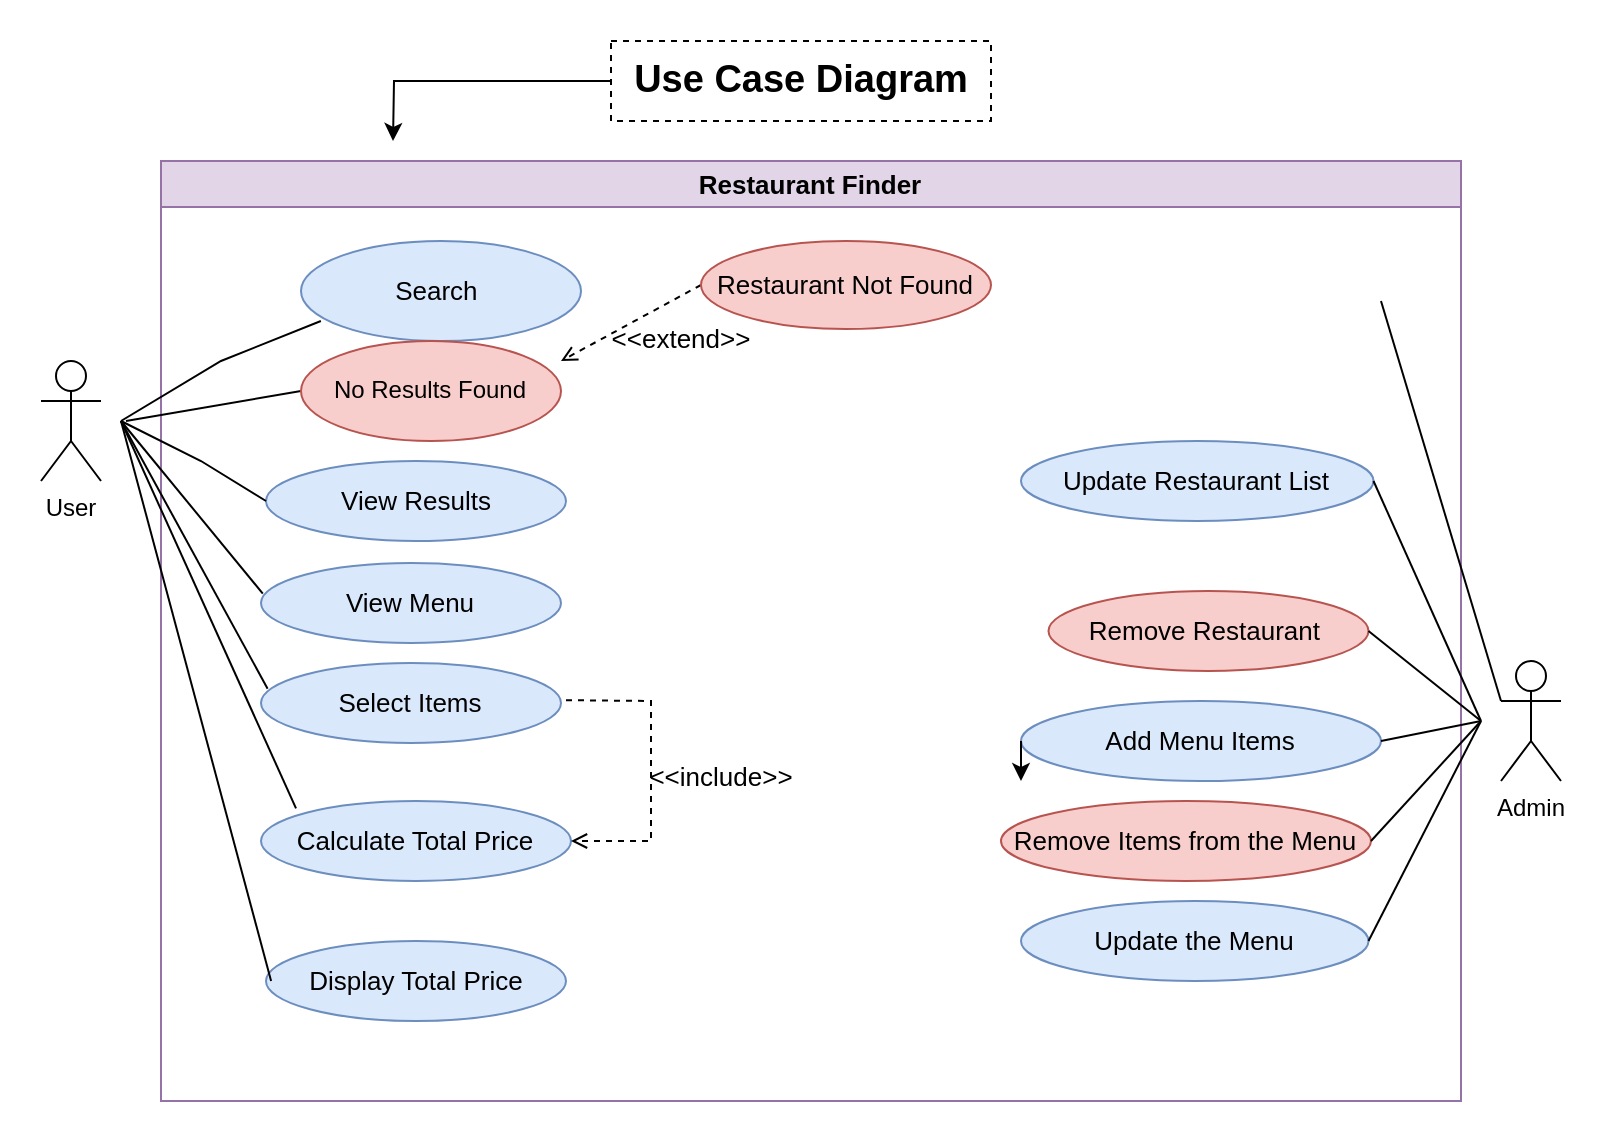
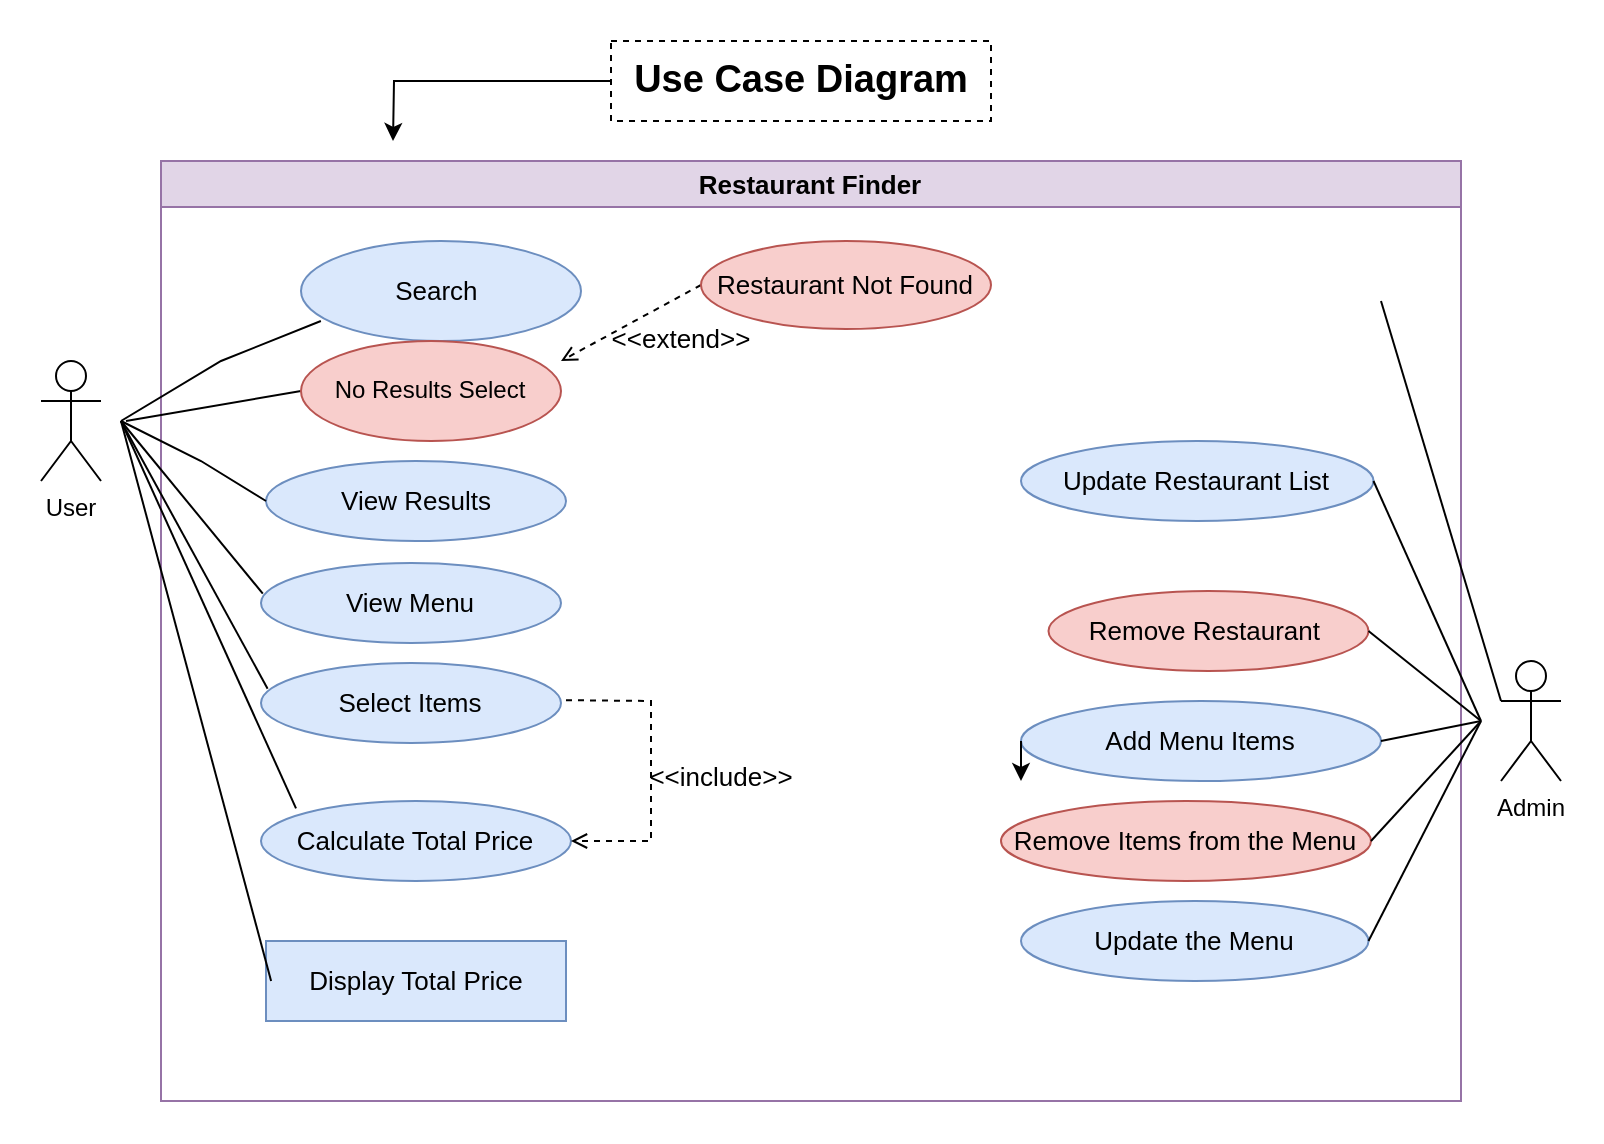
(431, 391) -> (431, 391)
(416, 981) -> (416, 981)
